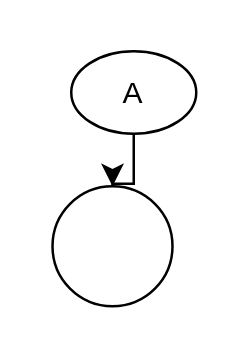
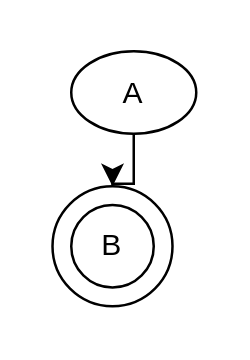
none -> (113, 246)
